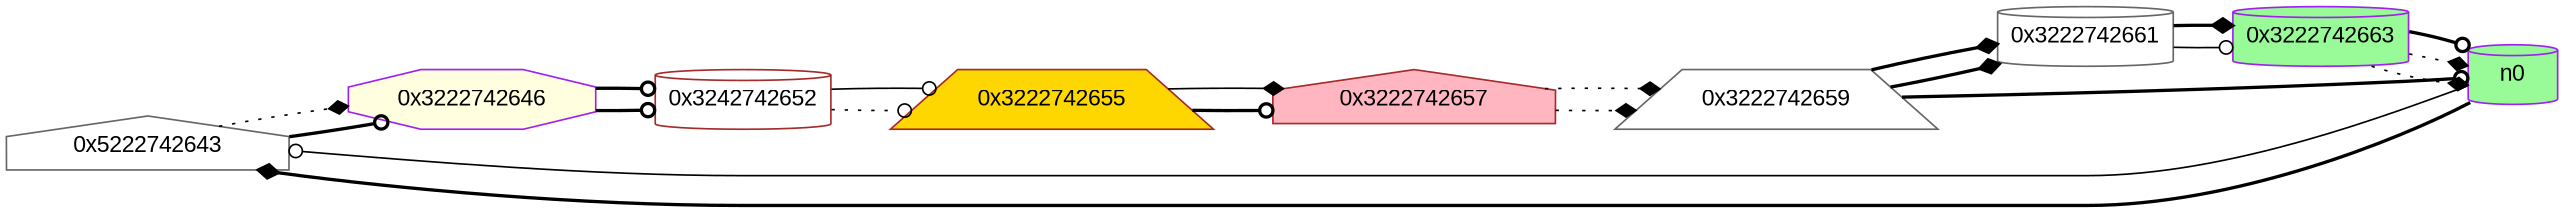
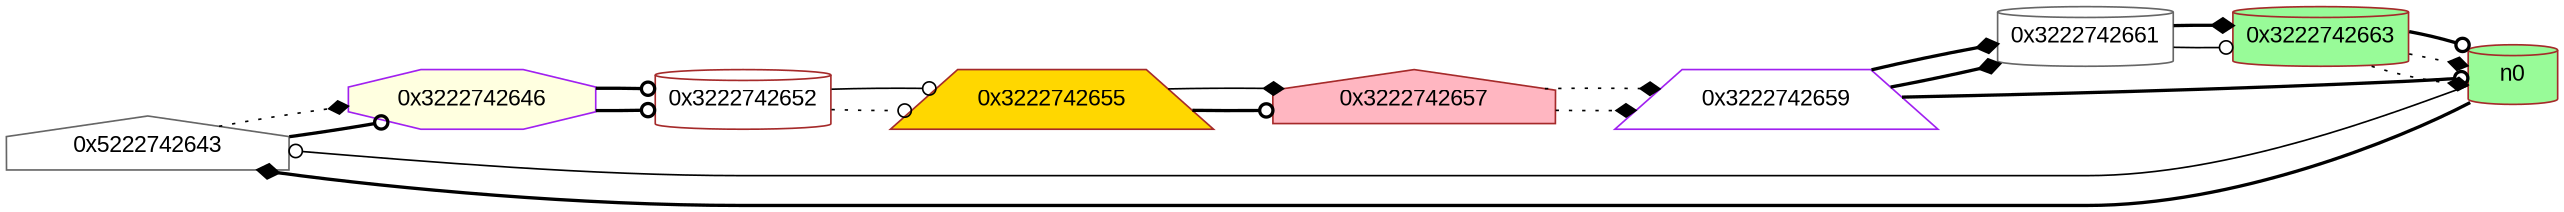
(2321, 36) -> (2321, 36)
(2513, 75) -> (2513, 75)
(743, 99) -> (743, 99)
(1776, 99) -> (1776, 99)
